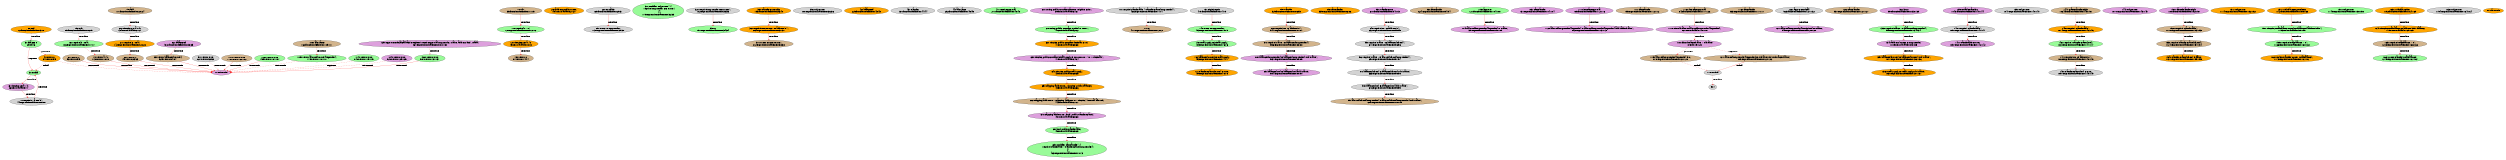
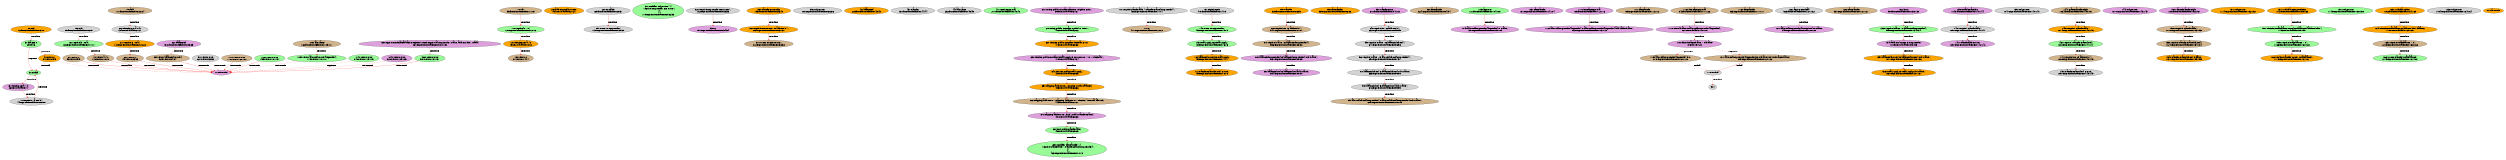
(713, 29) -> (713, 29)
(46, 65) -> (46, 65)
